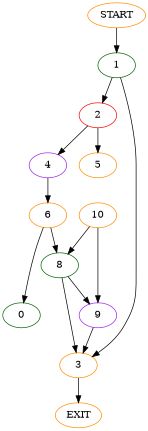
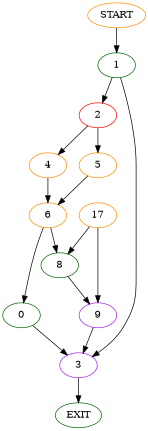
(48, 165) -> (48, 165)
none -> (75, 188)
(98, 215) -> (98, 215)
(68, 312) -> (47, 338)
(78, 365) -> (78, 365)
(78, 415) -> (78, 415)
